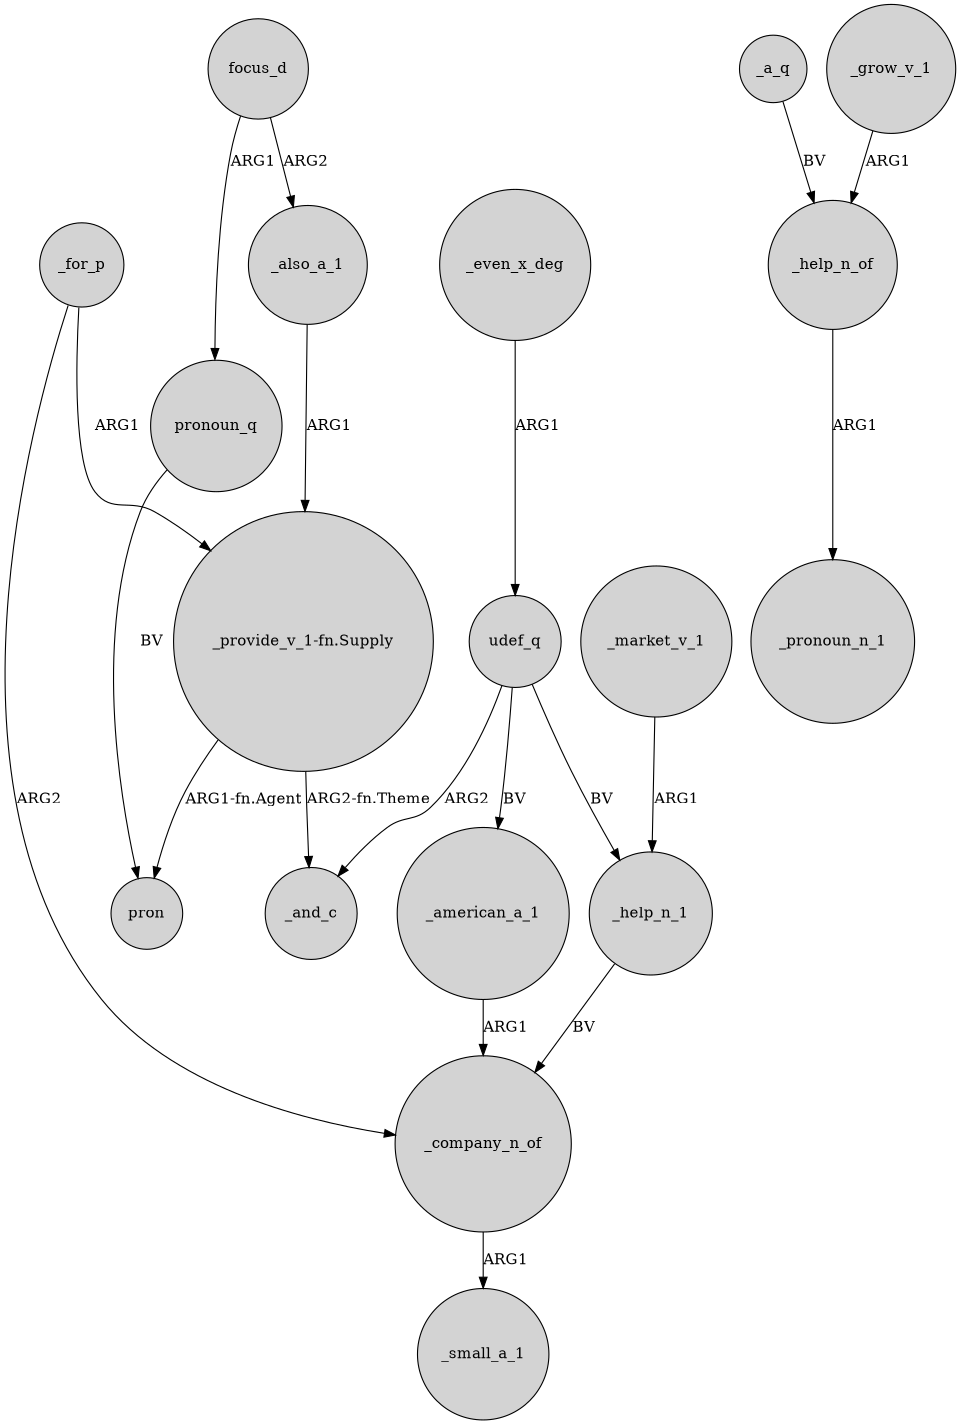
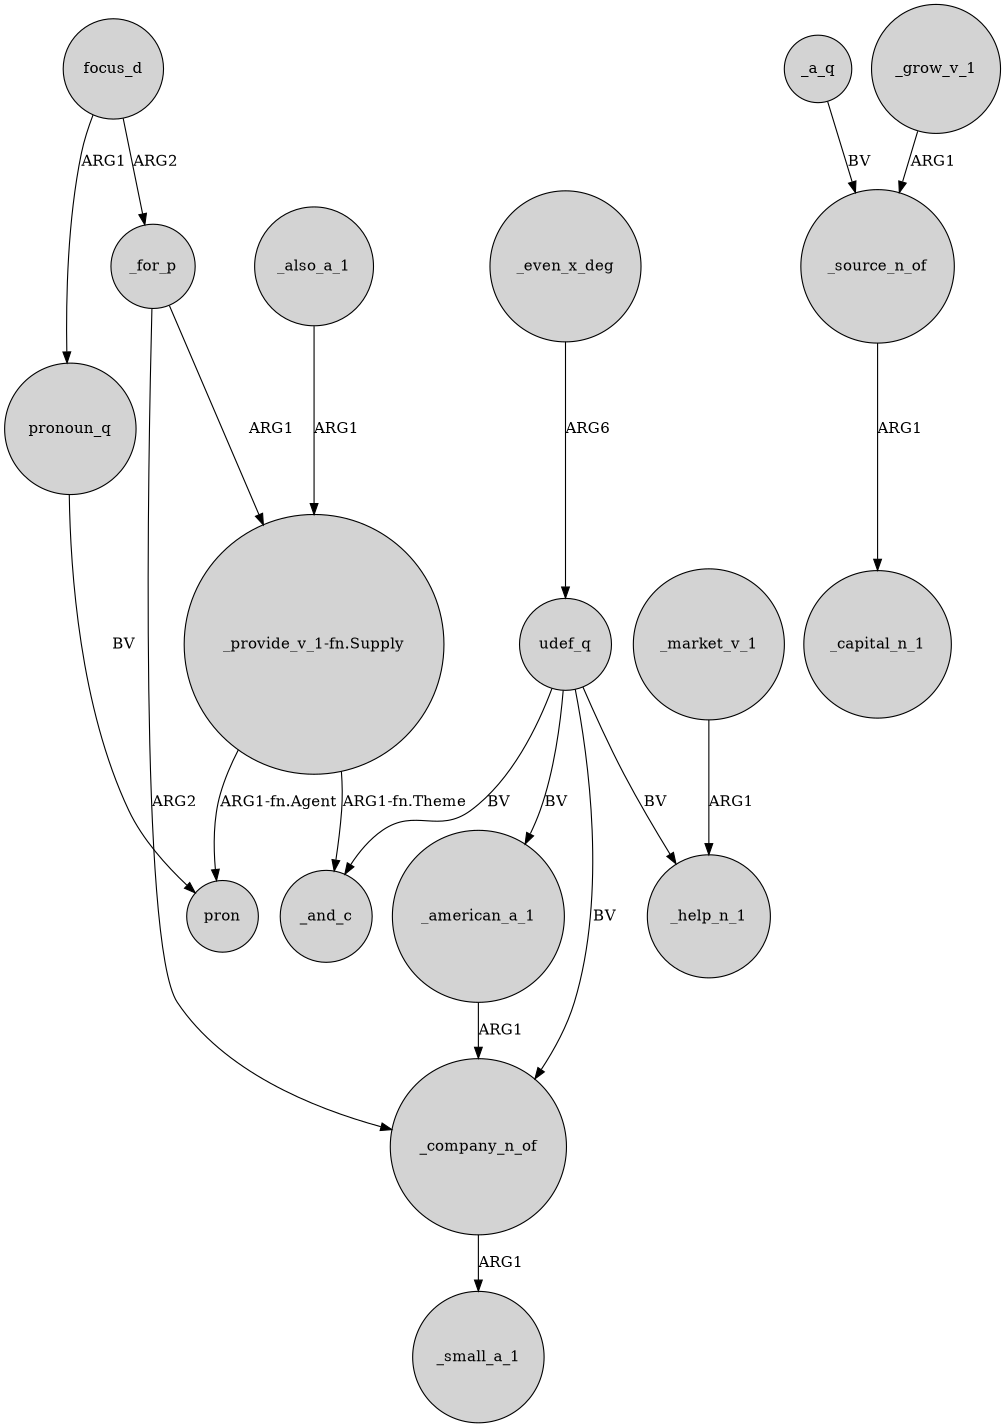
(281, 157) -> (133, 166)
(833, 265) -> (878, 266)
(538, 426) -> (588, 429)
(833, 641) -> (878, 644)
(369, 799) -> (404, 802)
(467, 799) -> (499, 802)
(578, 1014) -> (592, 884)
